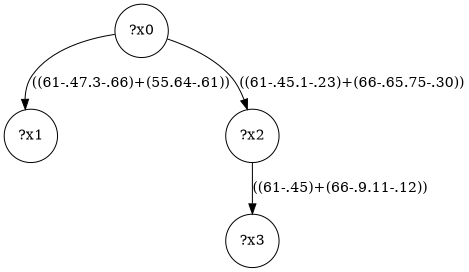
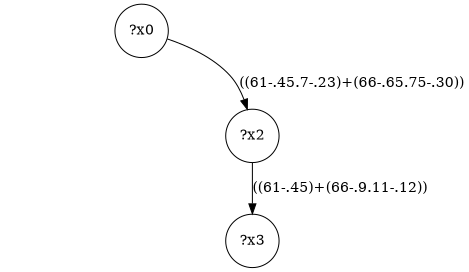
(352, 83) -> (352, 83)
(31, 136) -> none
